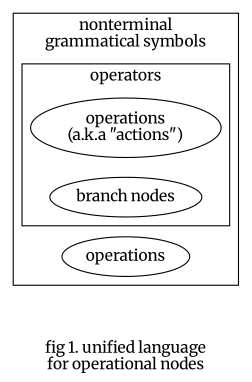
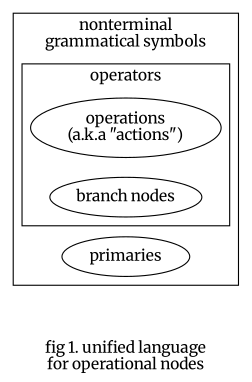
(126, 257) -> (126, 257)
